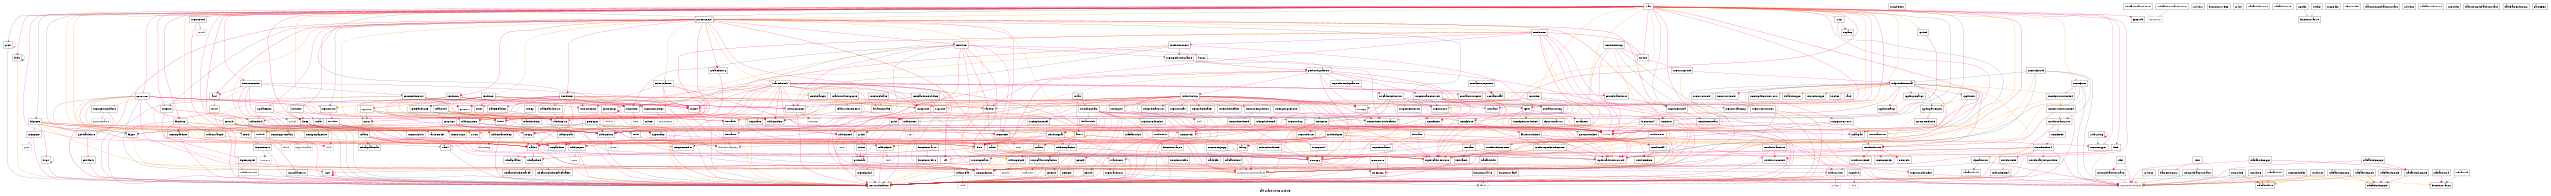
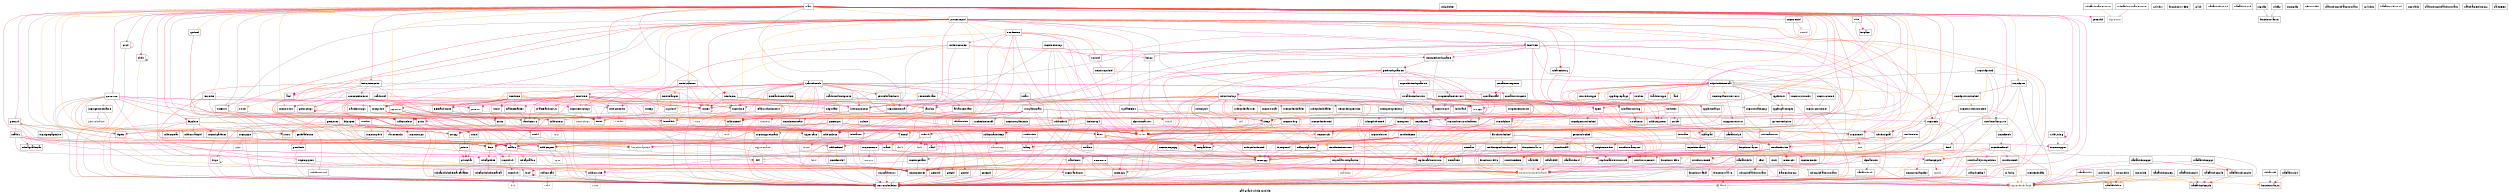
none -> (508, 160)
none -> (1551, 160)
